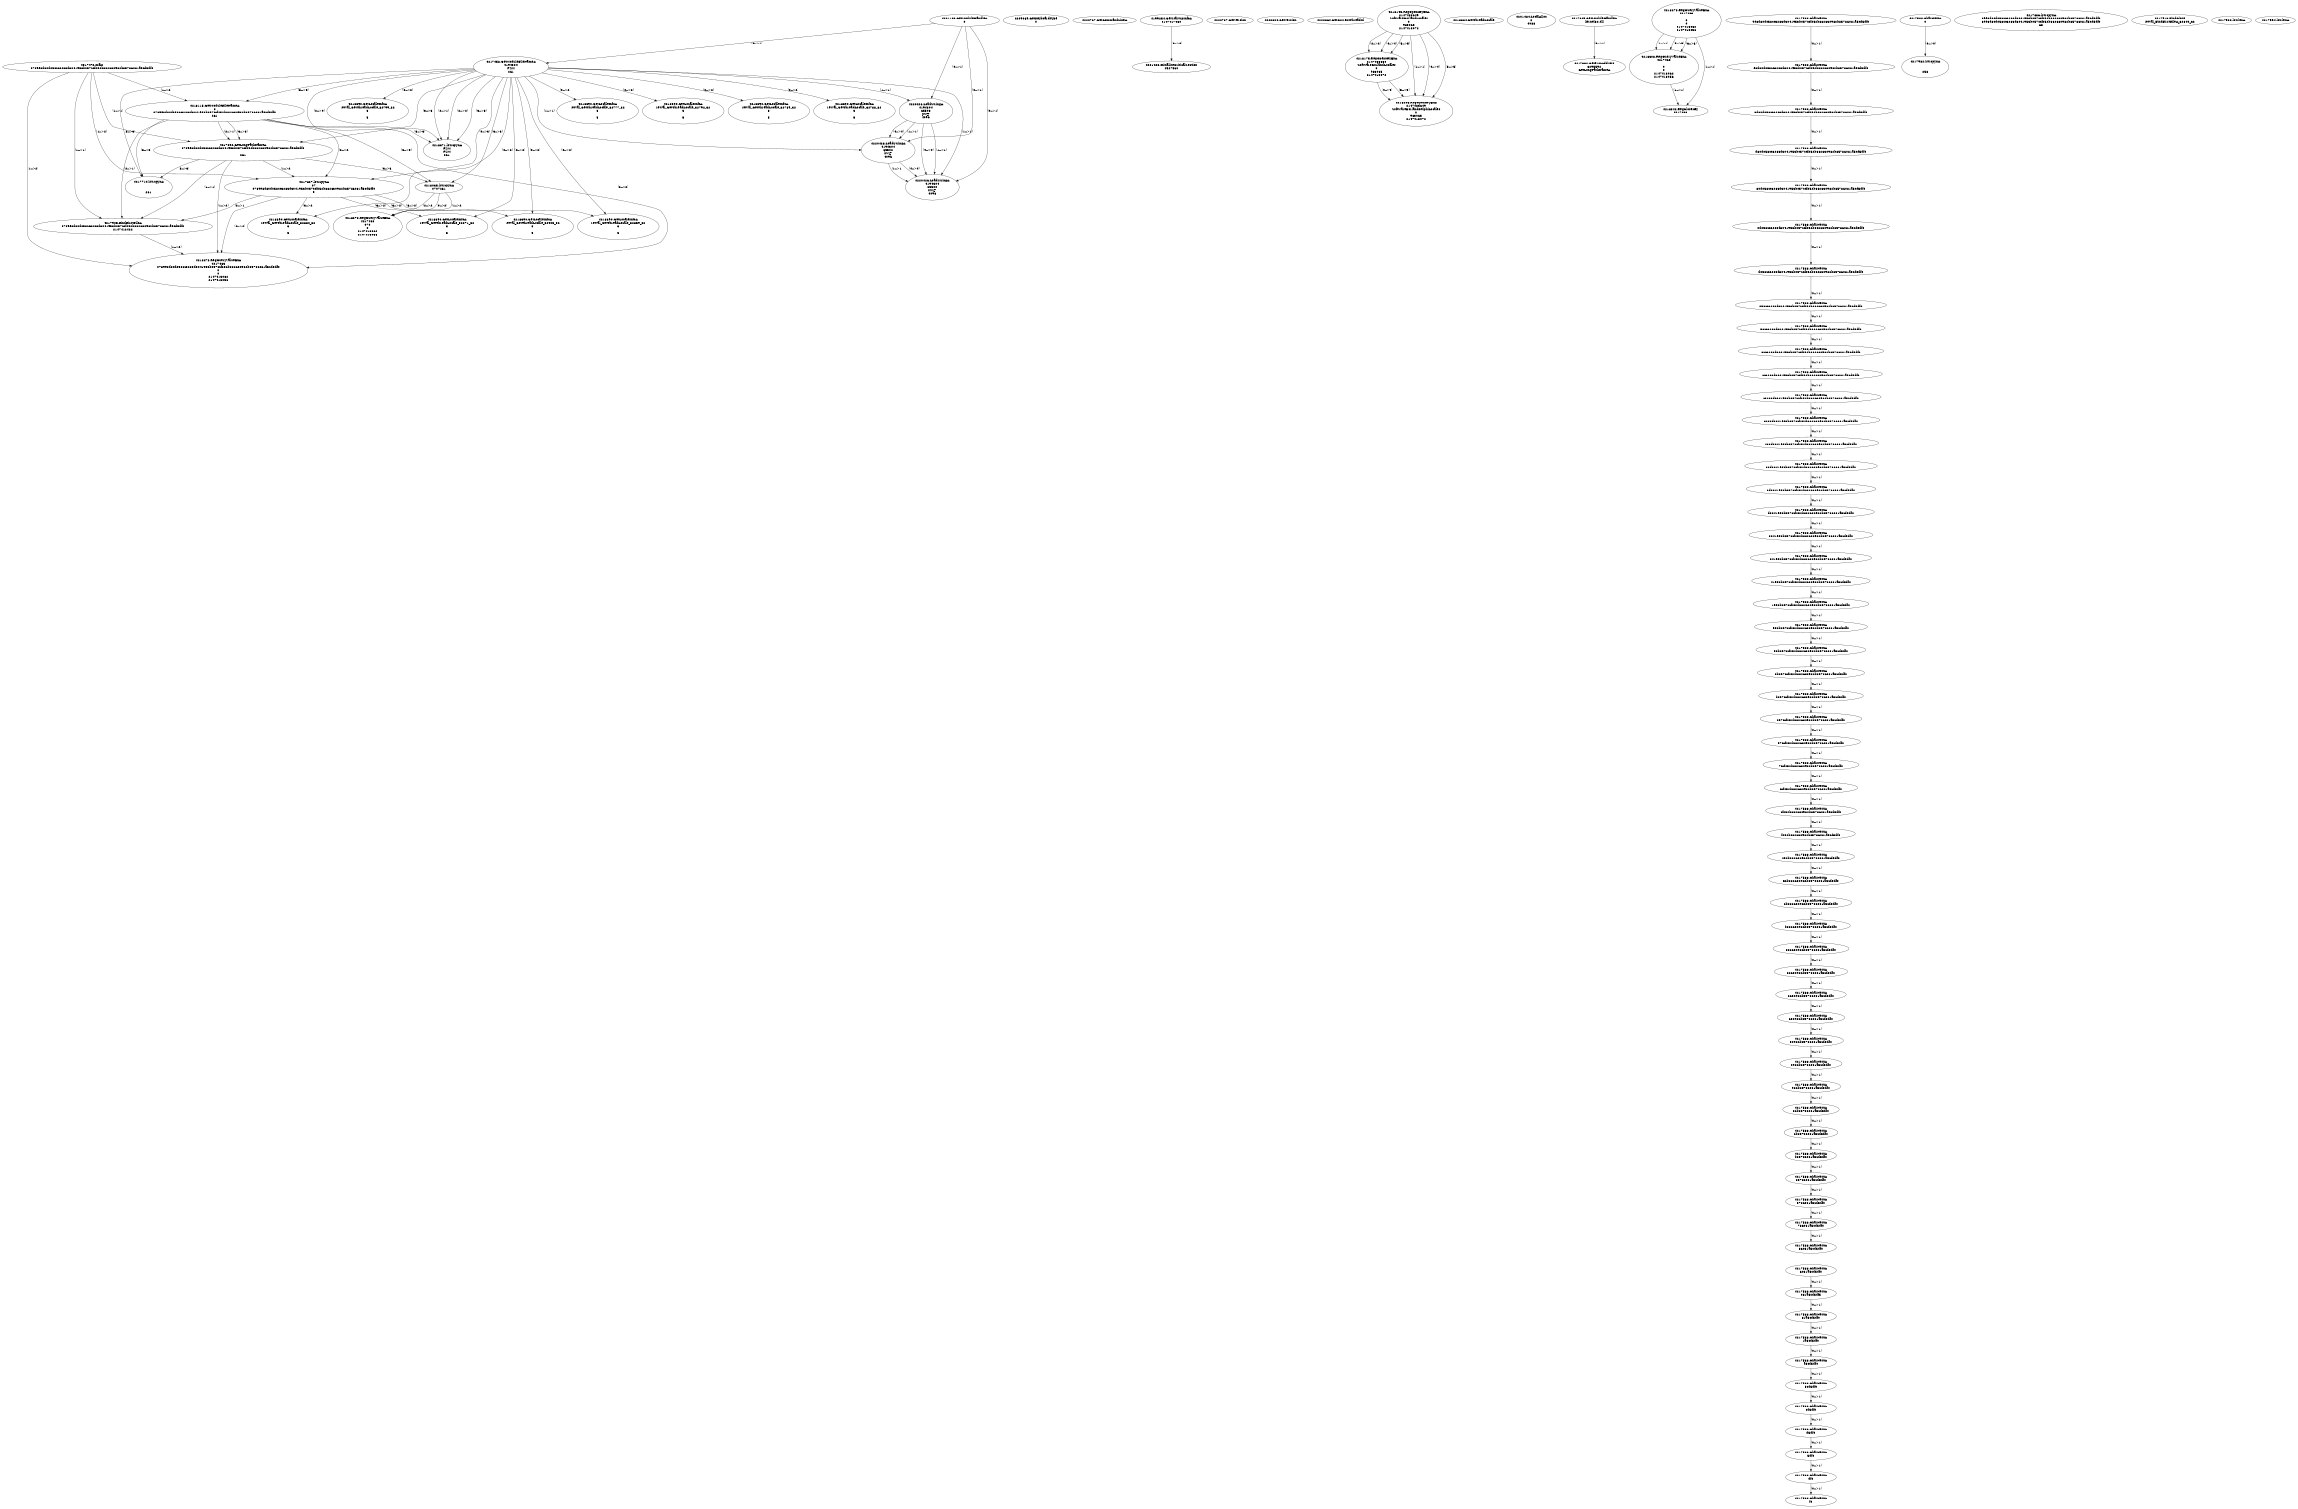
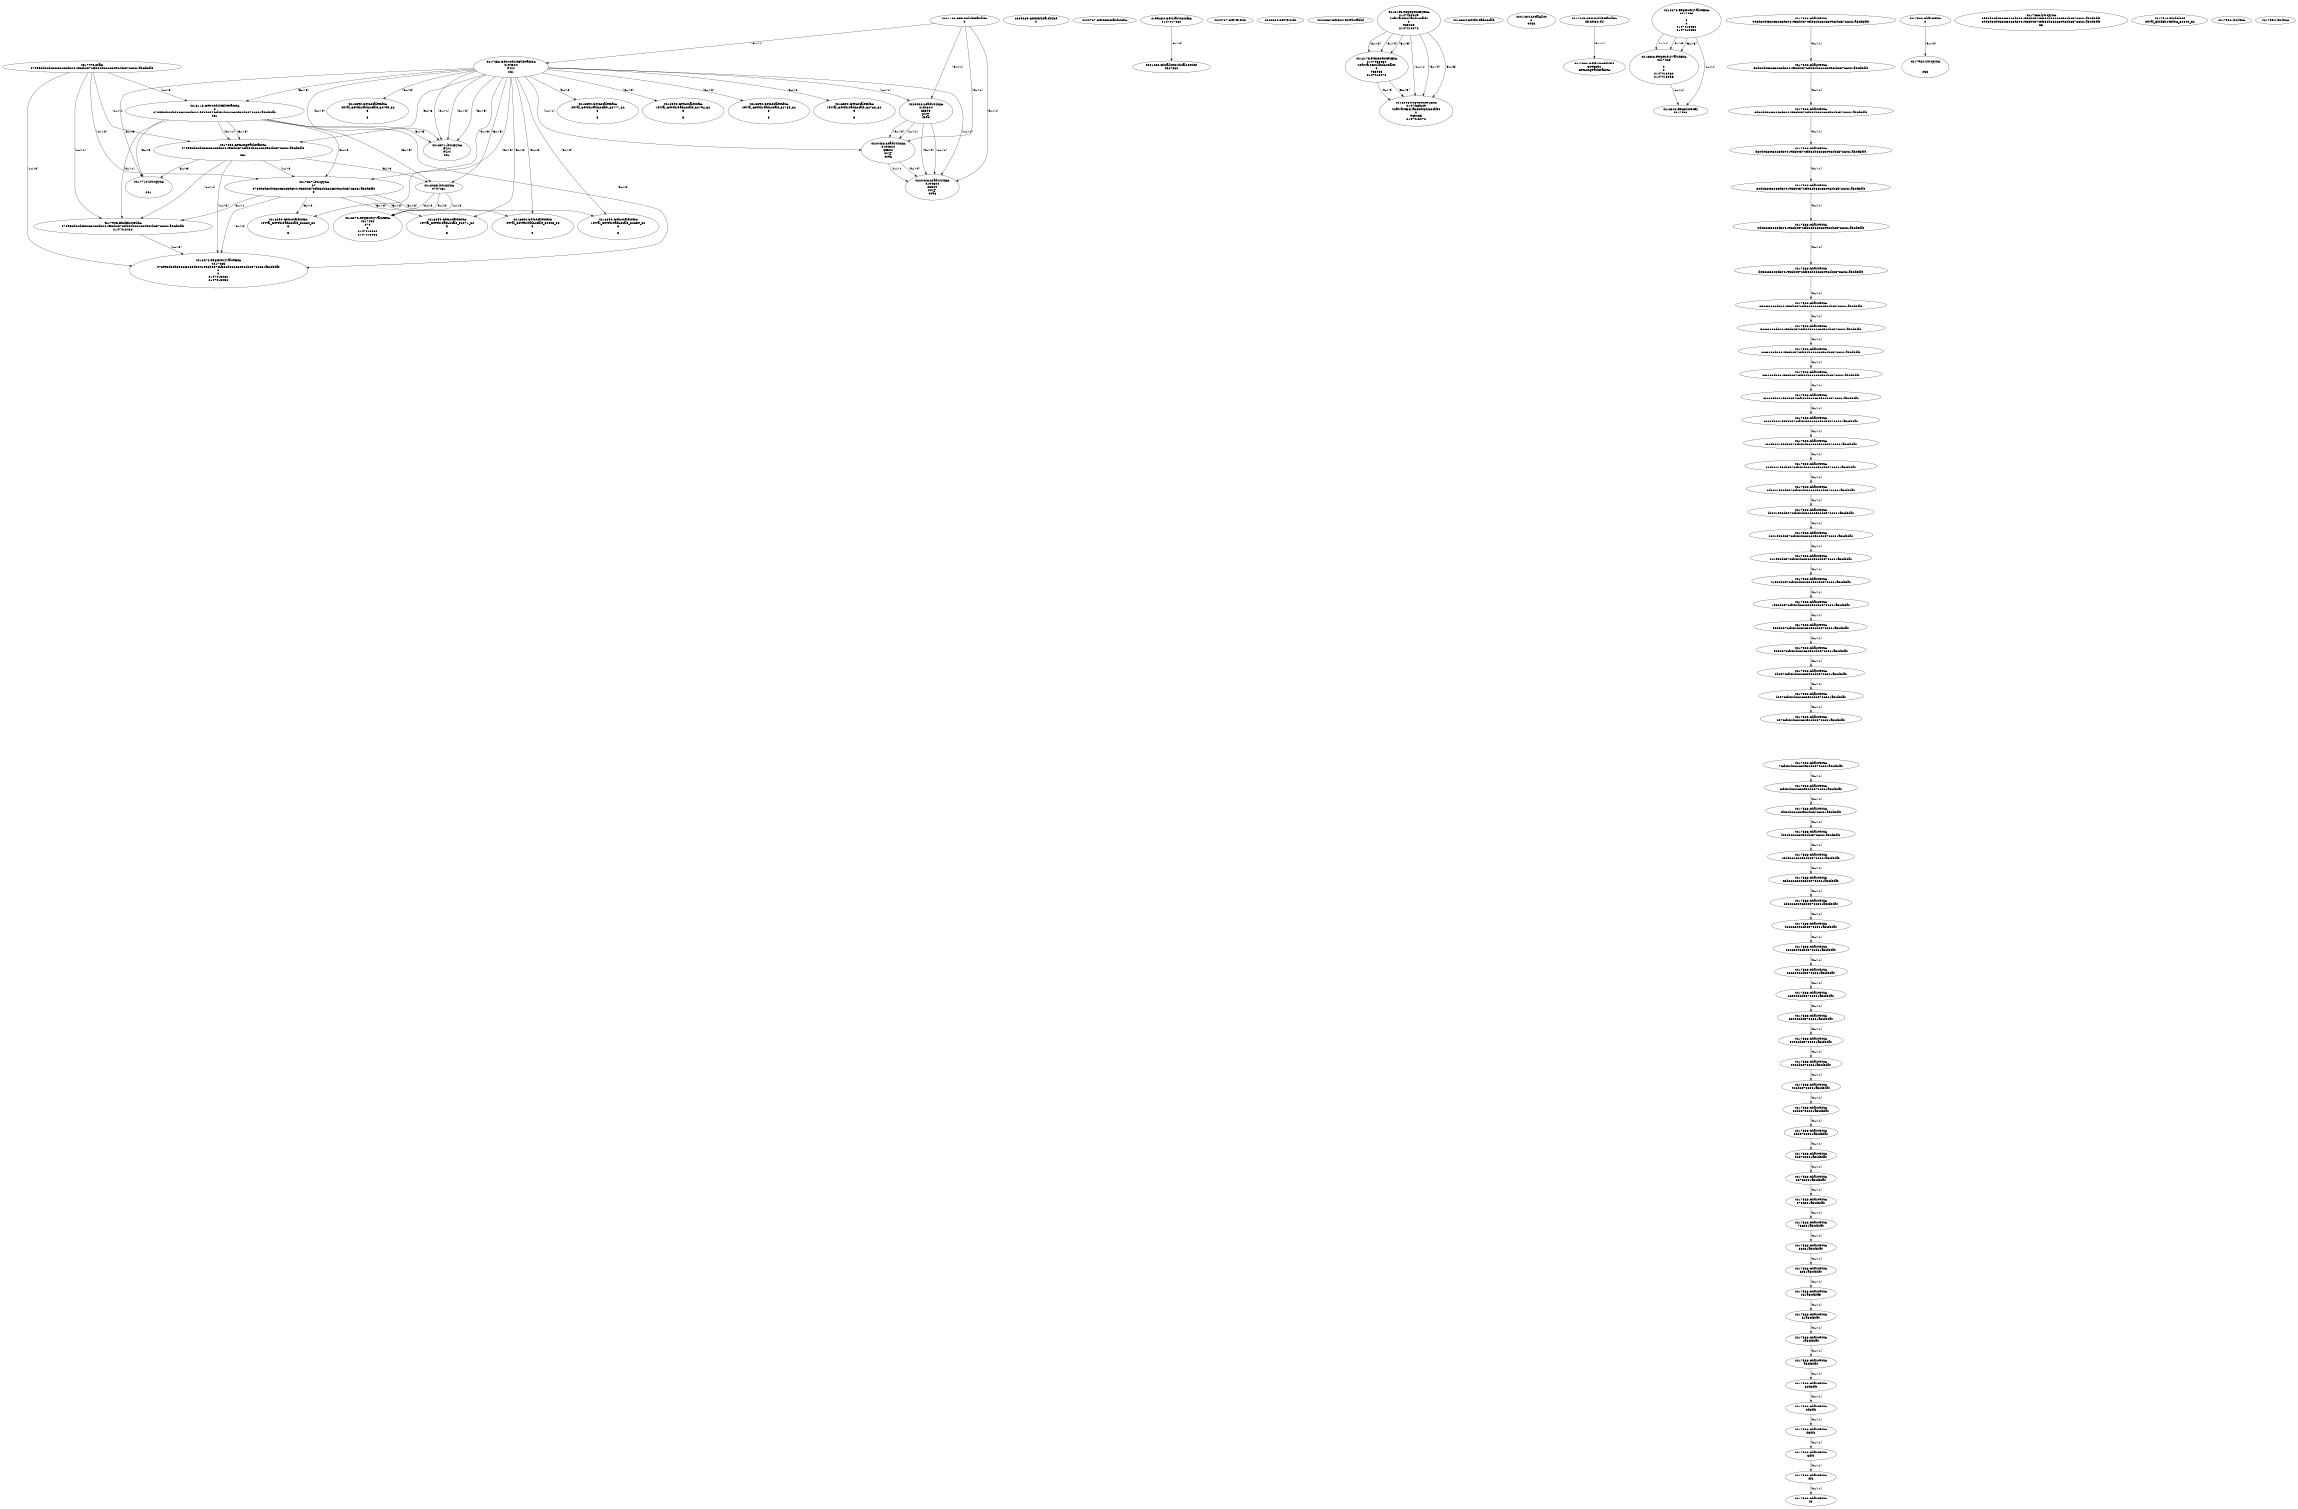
(1811, 742) -> none
none -> (1811, 1258)
